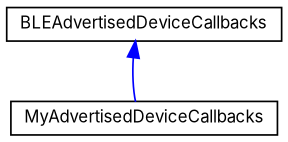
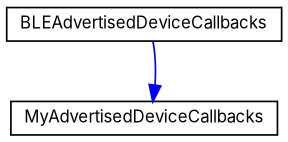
(133, 80) -> (155, 63)
